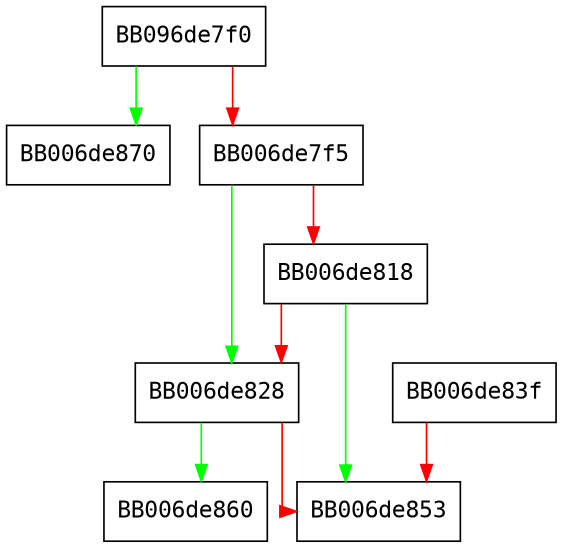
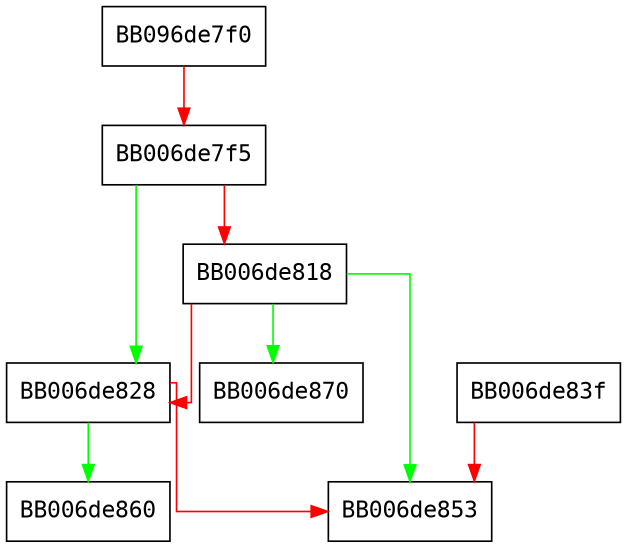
(136, 87) -> (273, 325)
